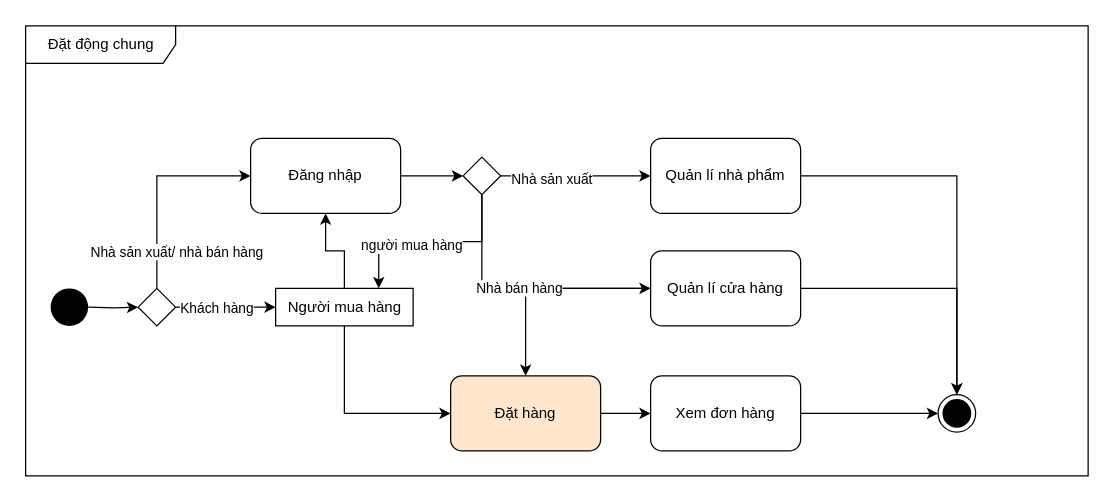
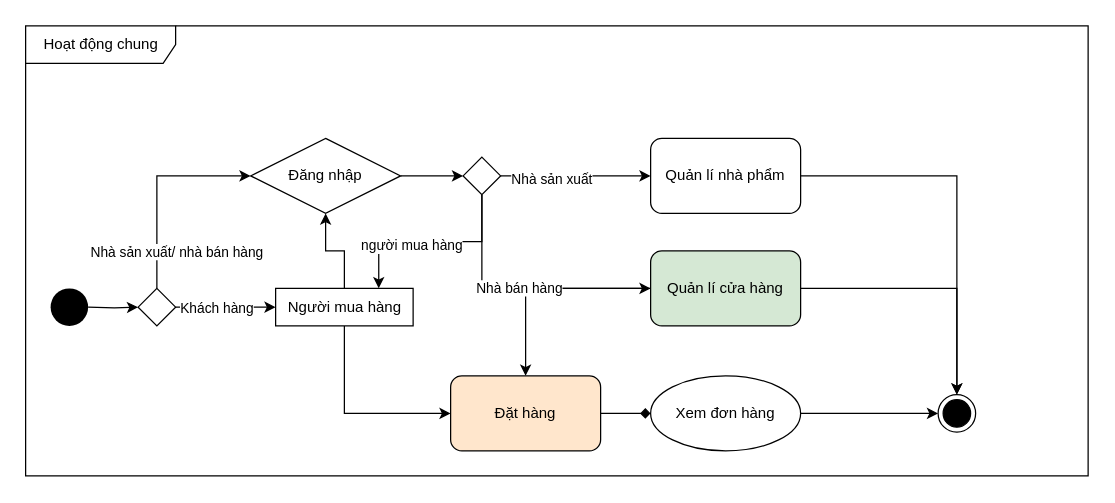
(101, 44) -> (101, 44)
(326, 176) -> (326, 176)
(726, 288) -> (726, 288)
(641, 413) -> (640, 413)
(726, 413) -> (726, 413)
